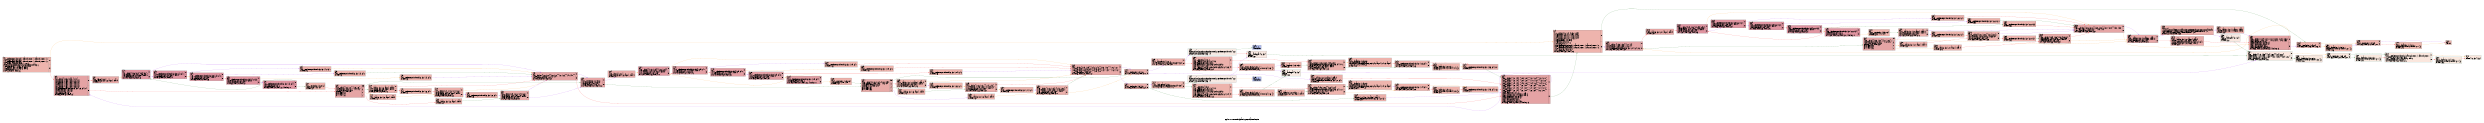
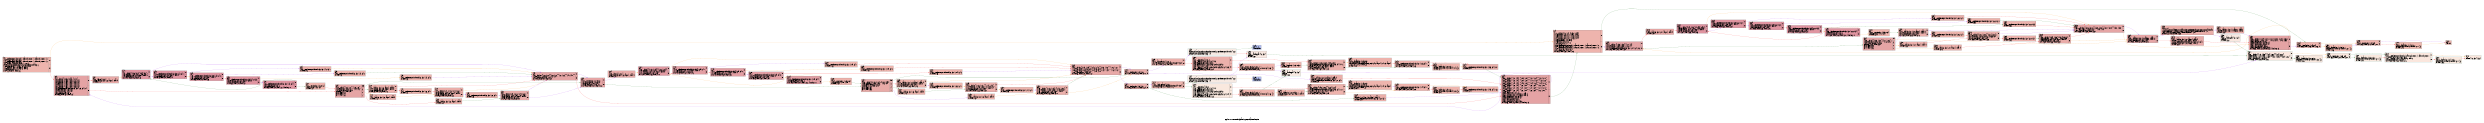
(1212, 91) -> (1212, 91)
